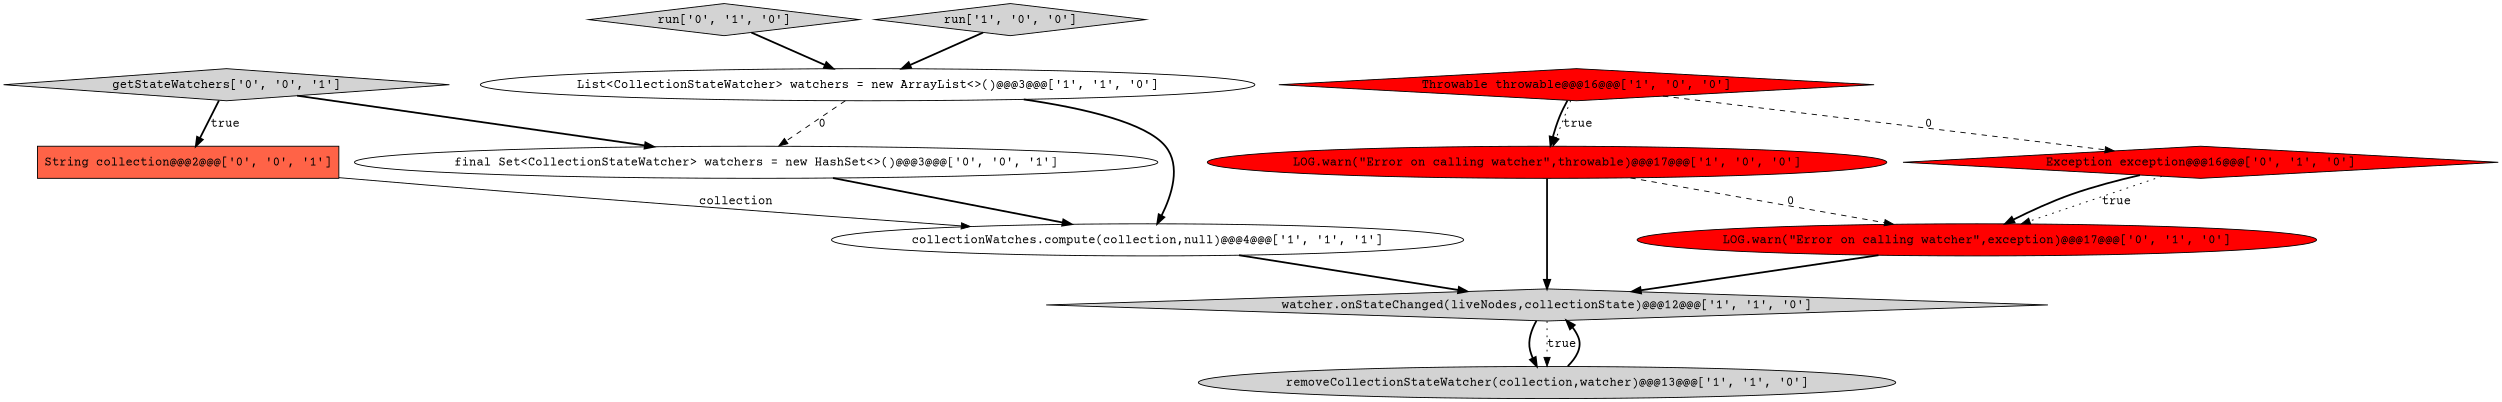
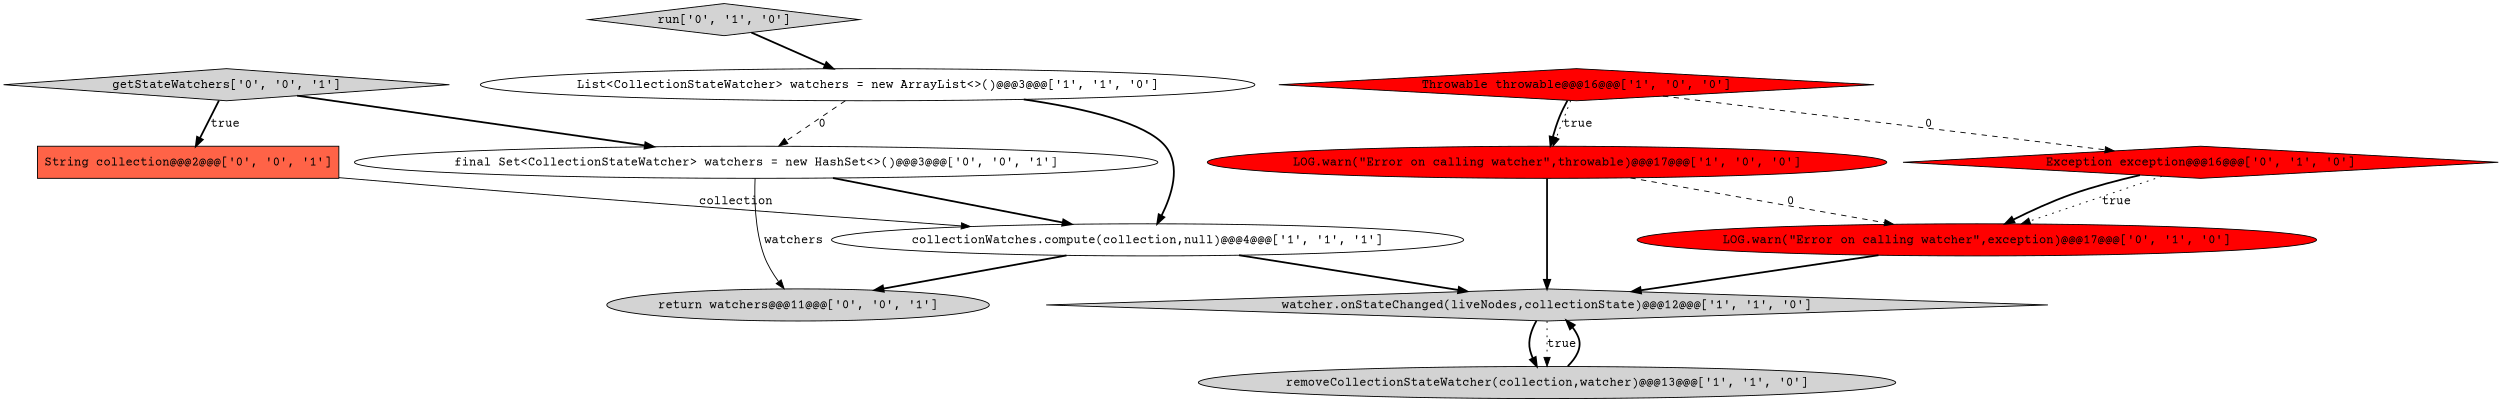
(1010, 20) -> none
none -> (798, 305)
